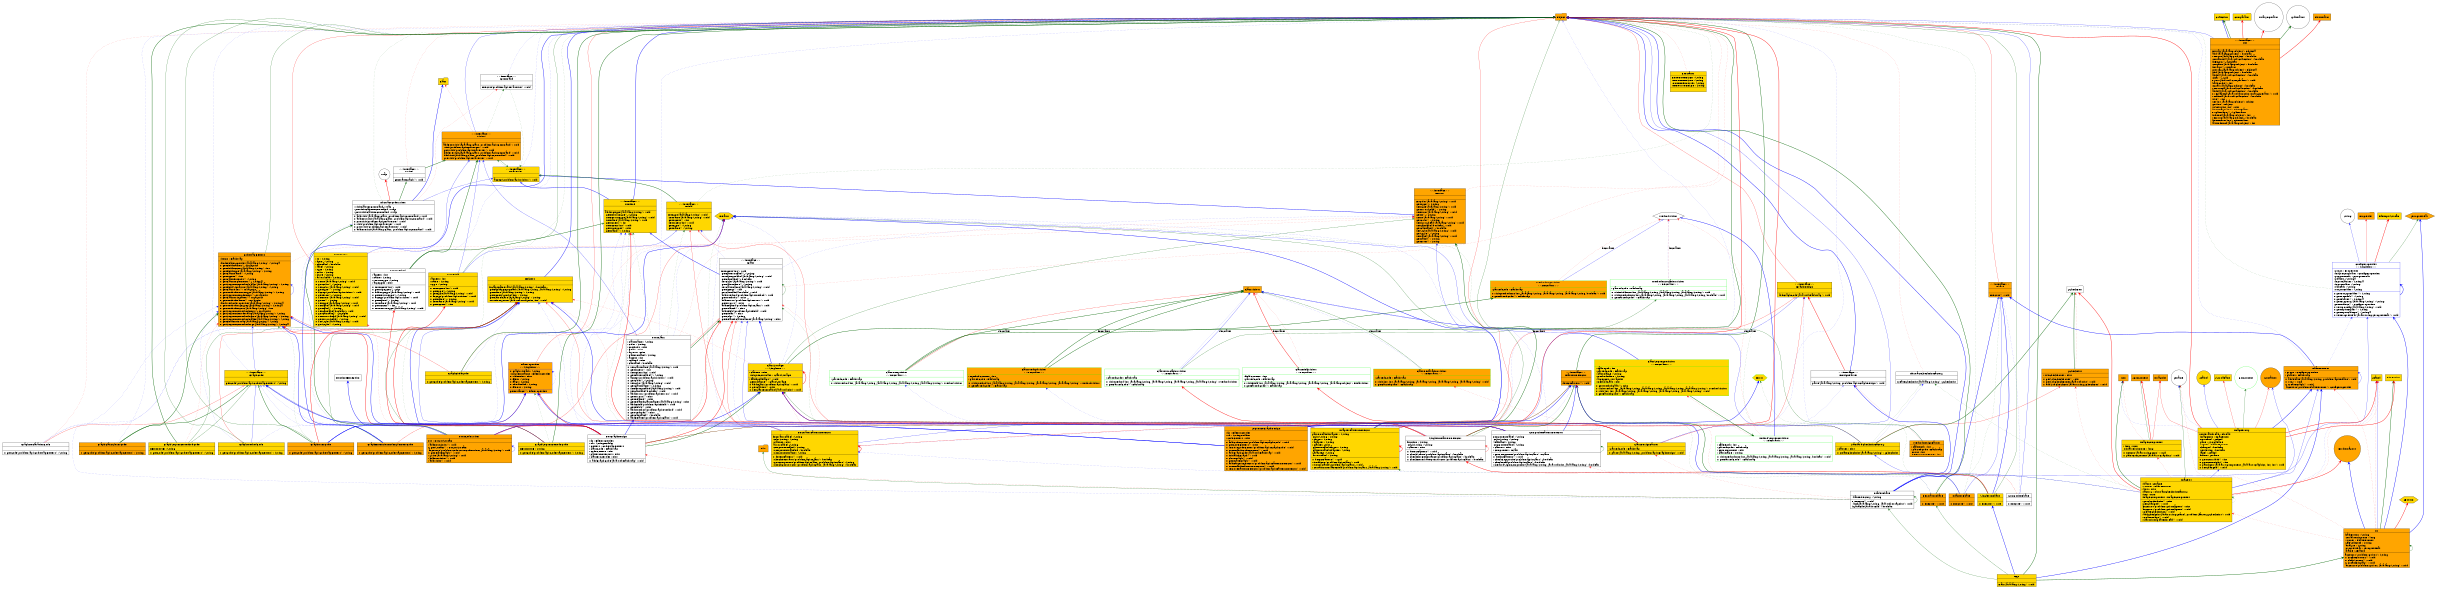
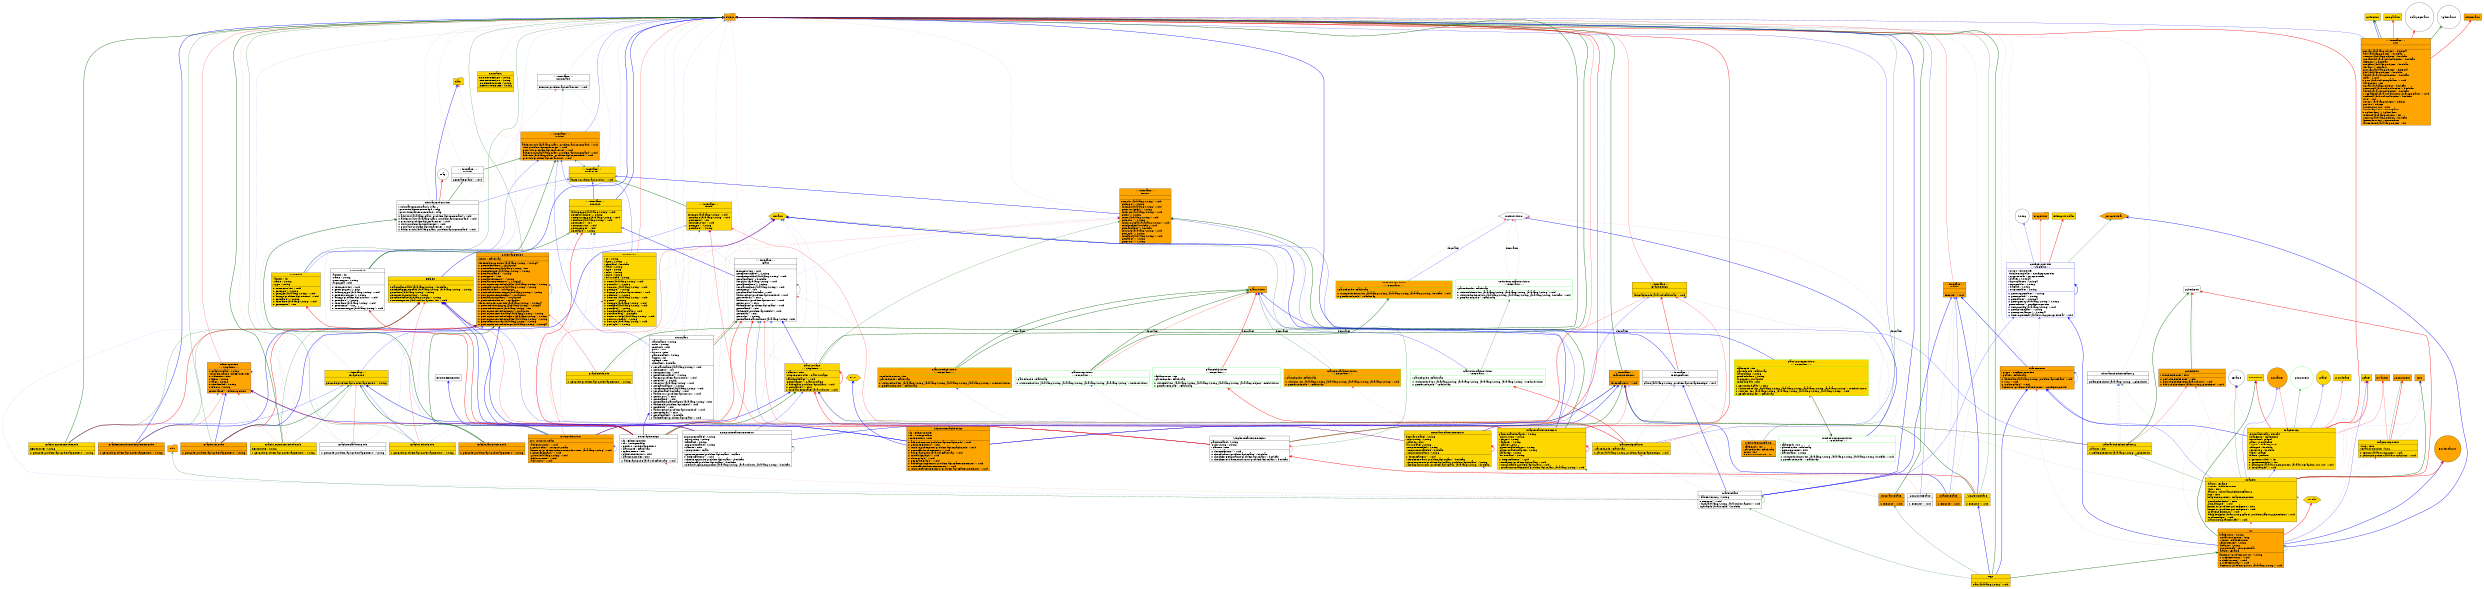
(1760, 378) -> (853, 378)
none -> (258, 421)
(1418, 442) -> (1225, 442)
(1808, 474) -> (1529, 472)
(2007, 475) -> (2171, 469)
(2409, 500) -> (2312, 500)
